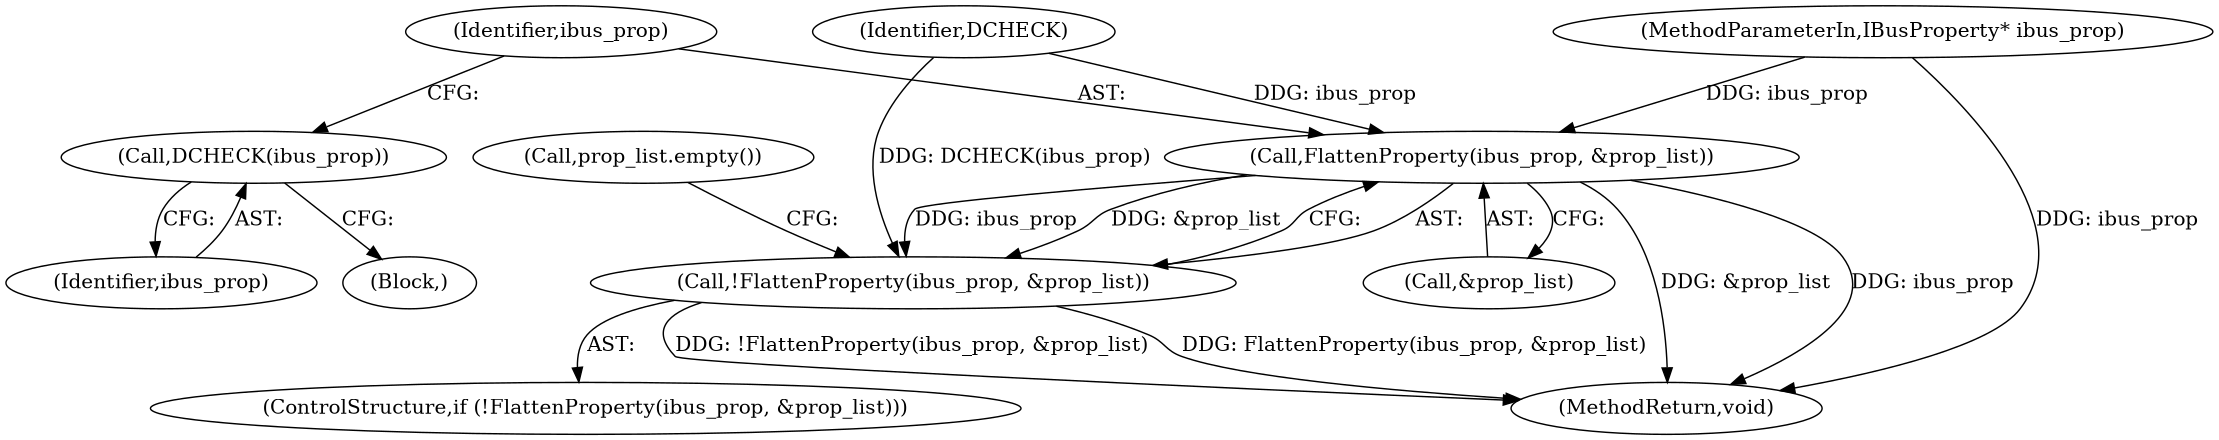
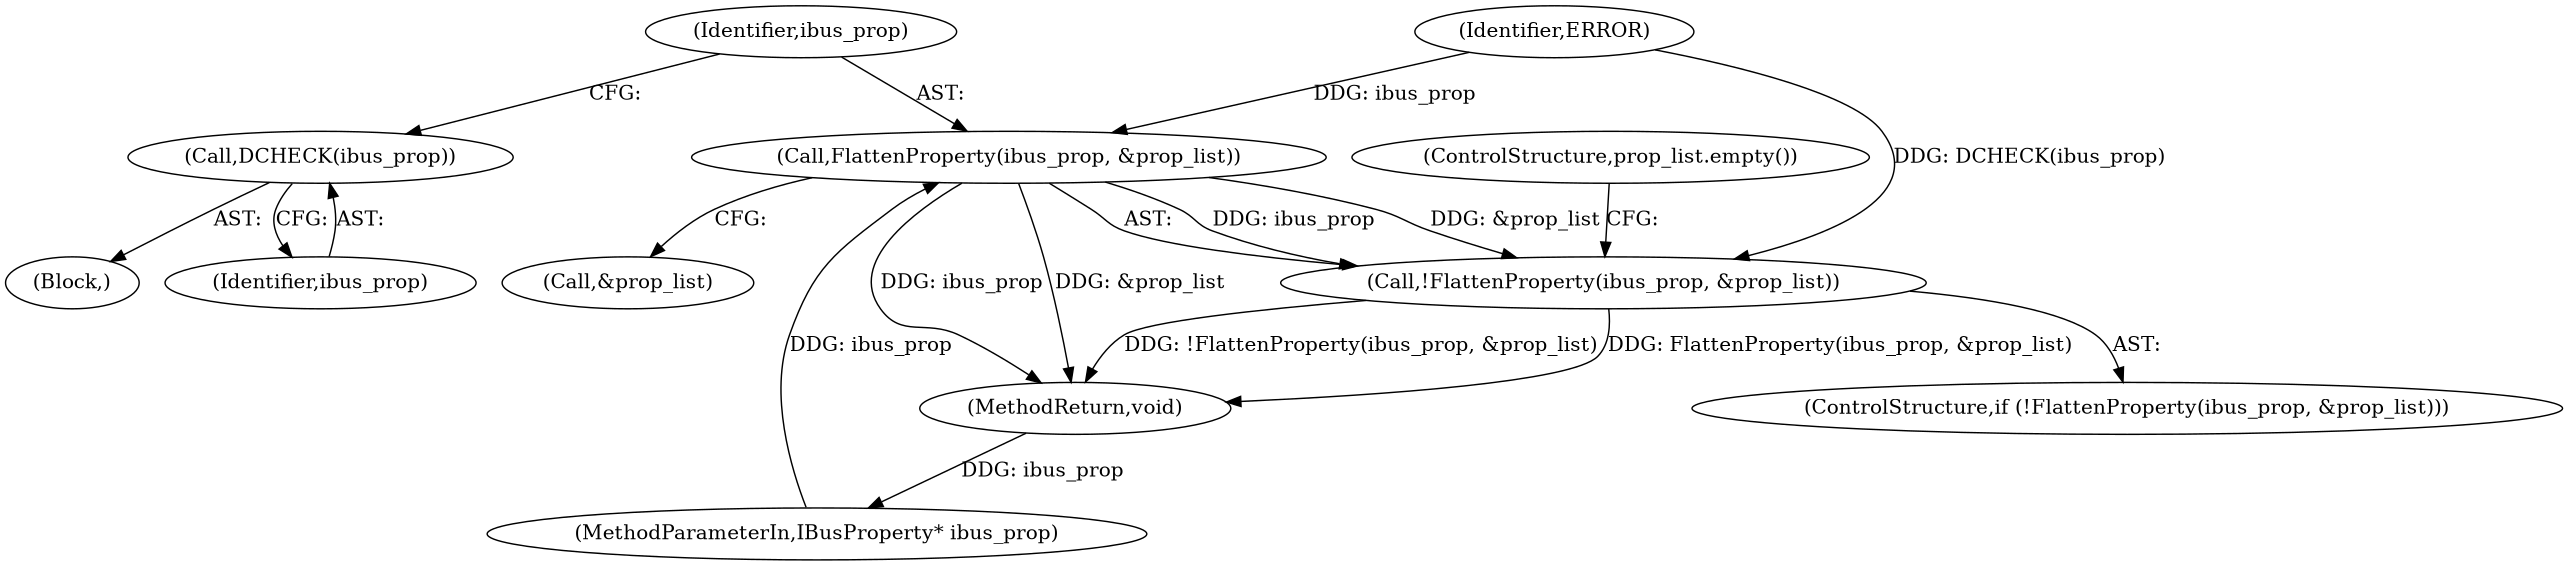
(964, 32) -> (1554, 32)
(643, 157) -> (1611, 157)
(371, 220) -> (241, 220)
(1486, 227) -> none
(1267, 237) -> none
(2032, 284) -> (954, 467)
